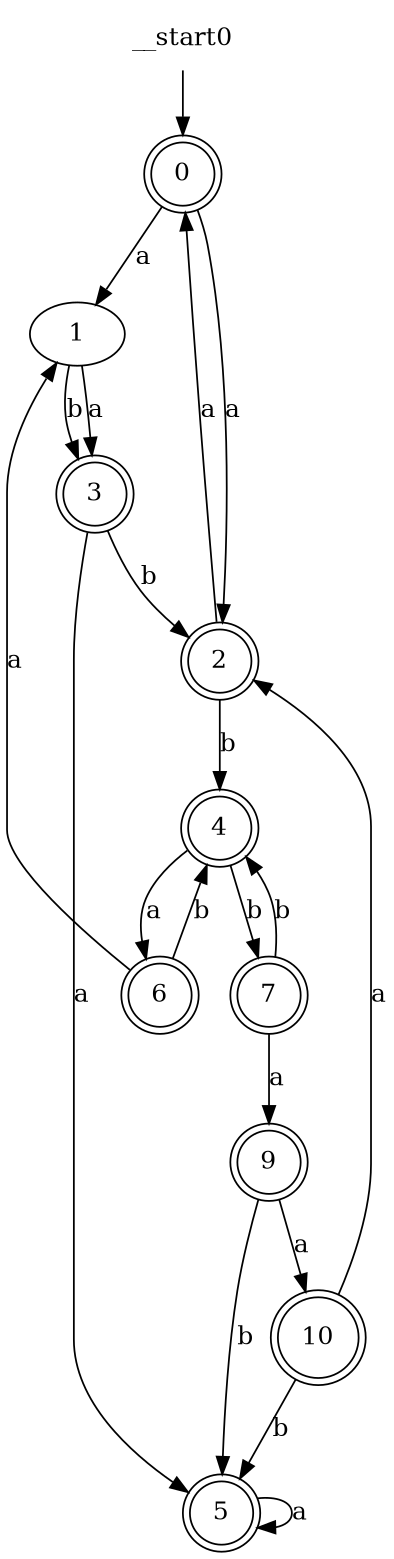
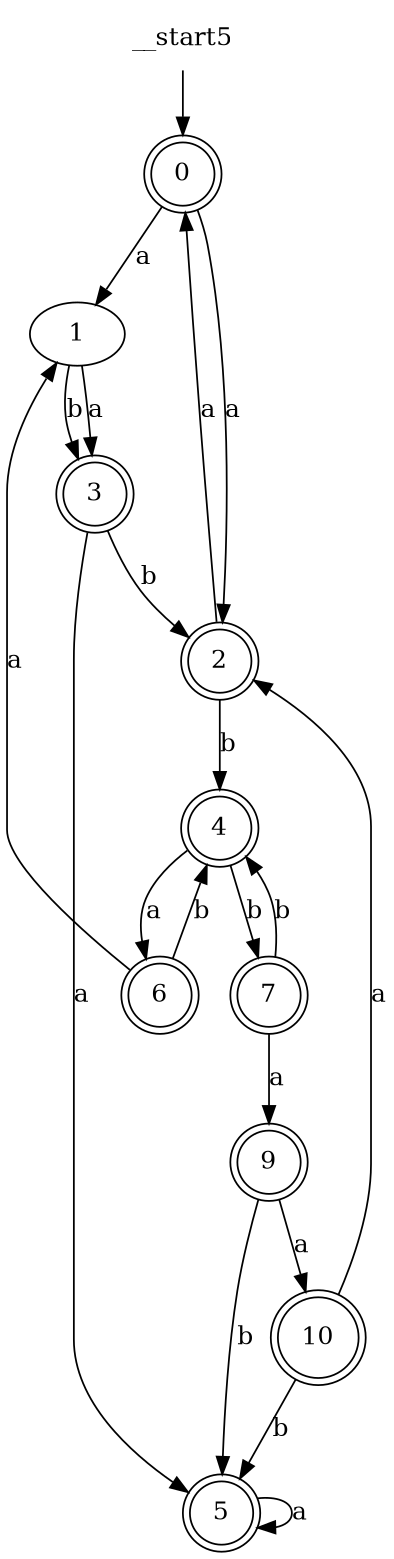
(183, 39) -> (183, 39)
